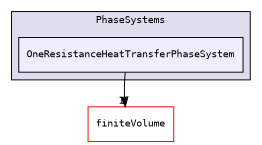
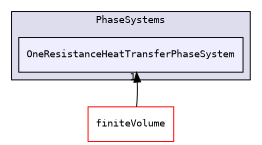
(124, 86) -> (137, 94)
